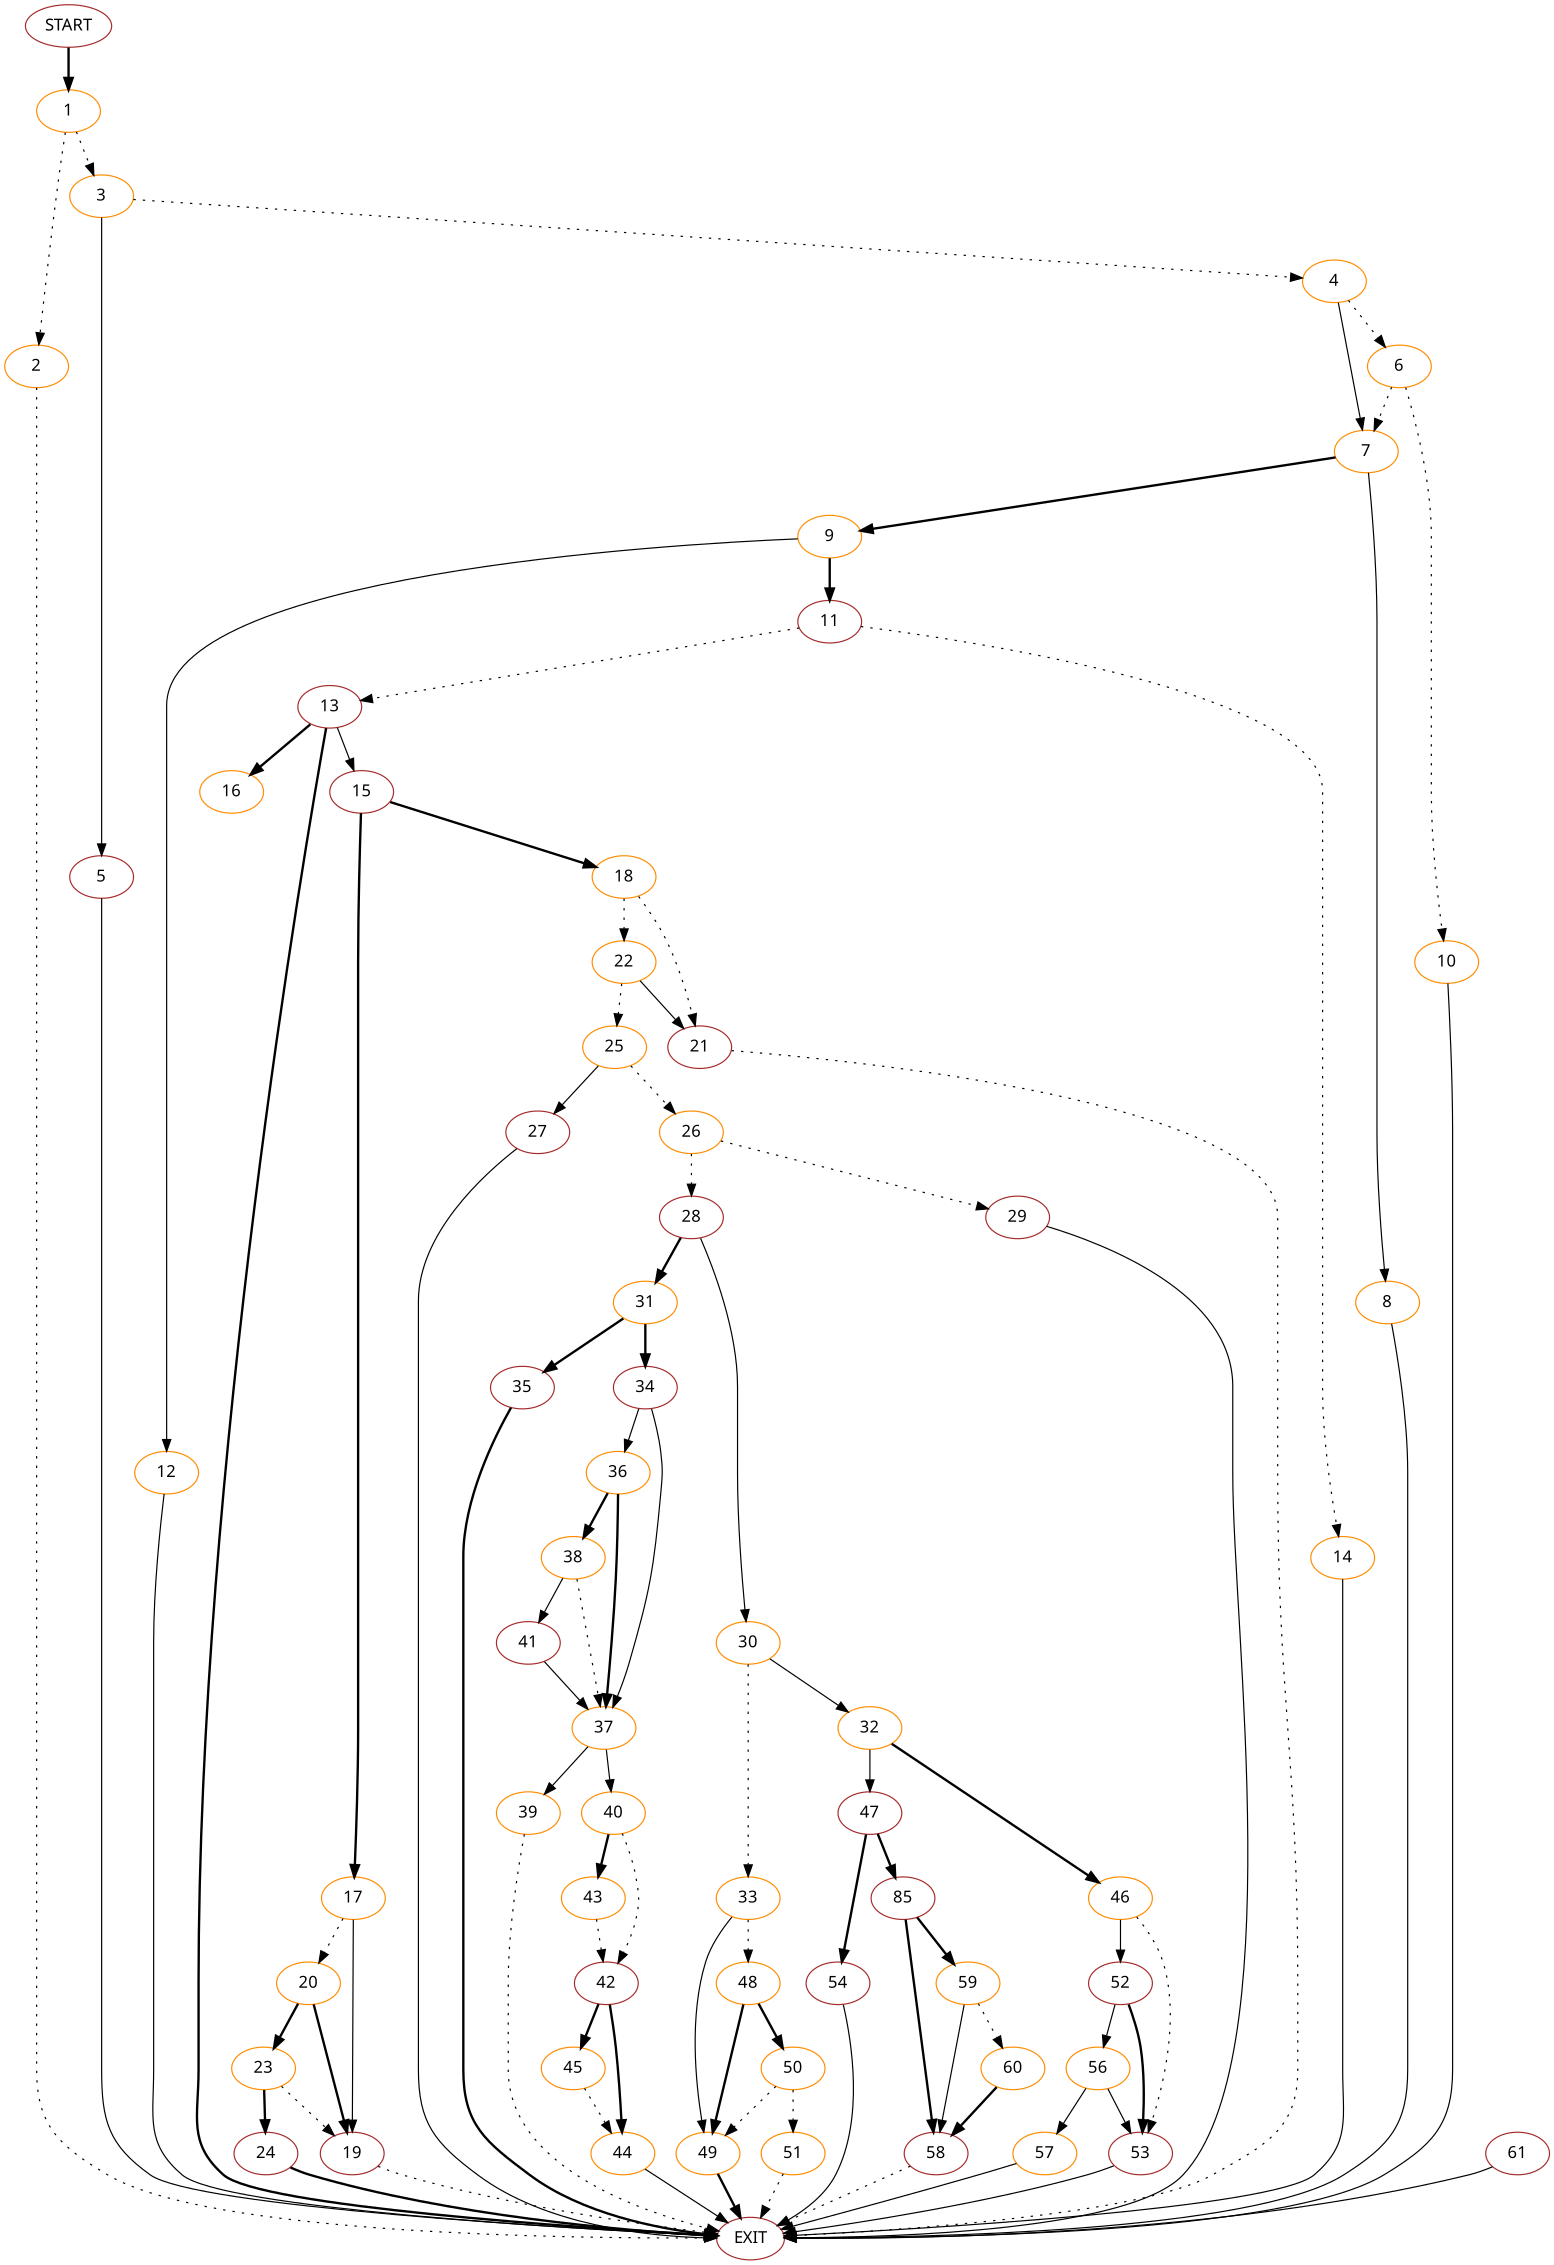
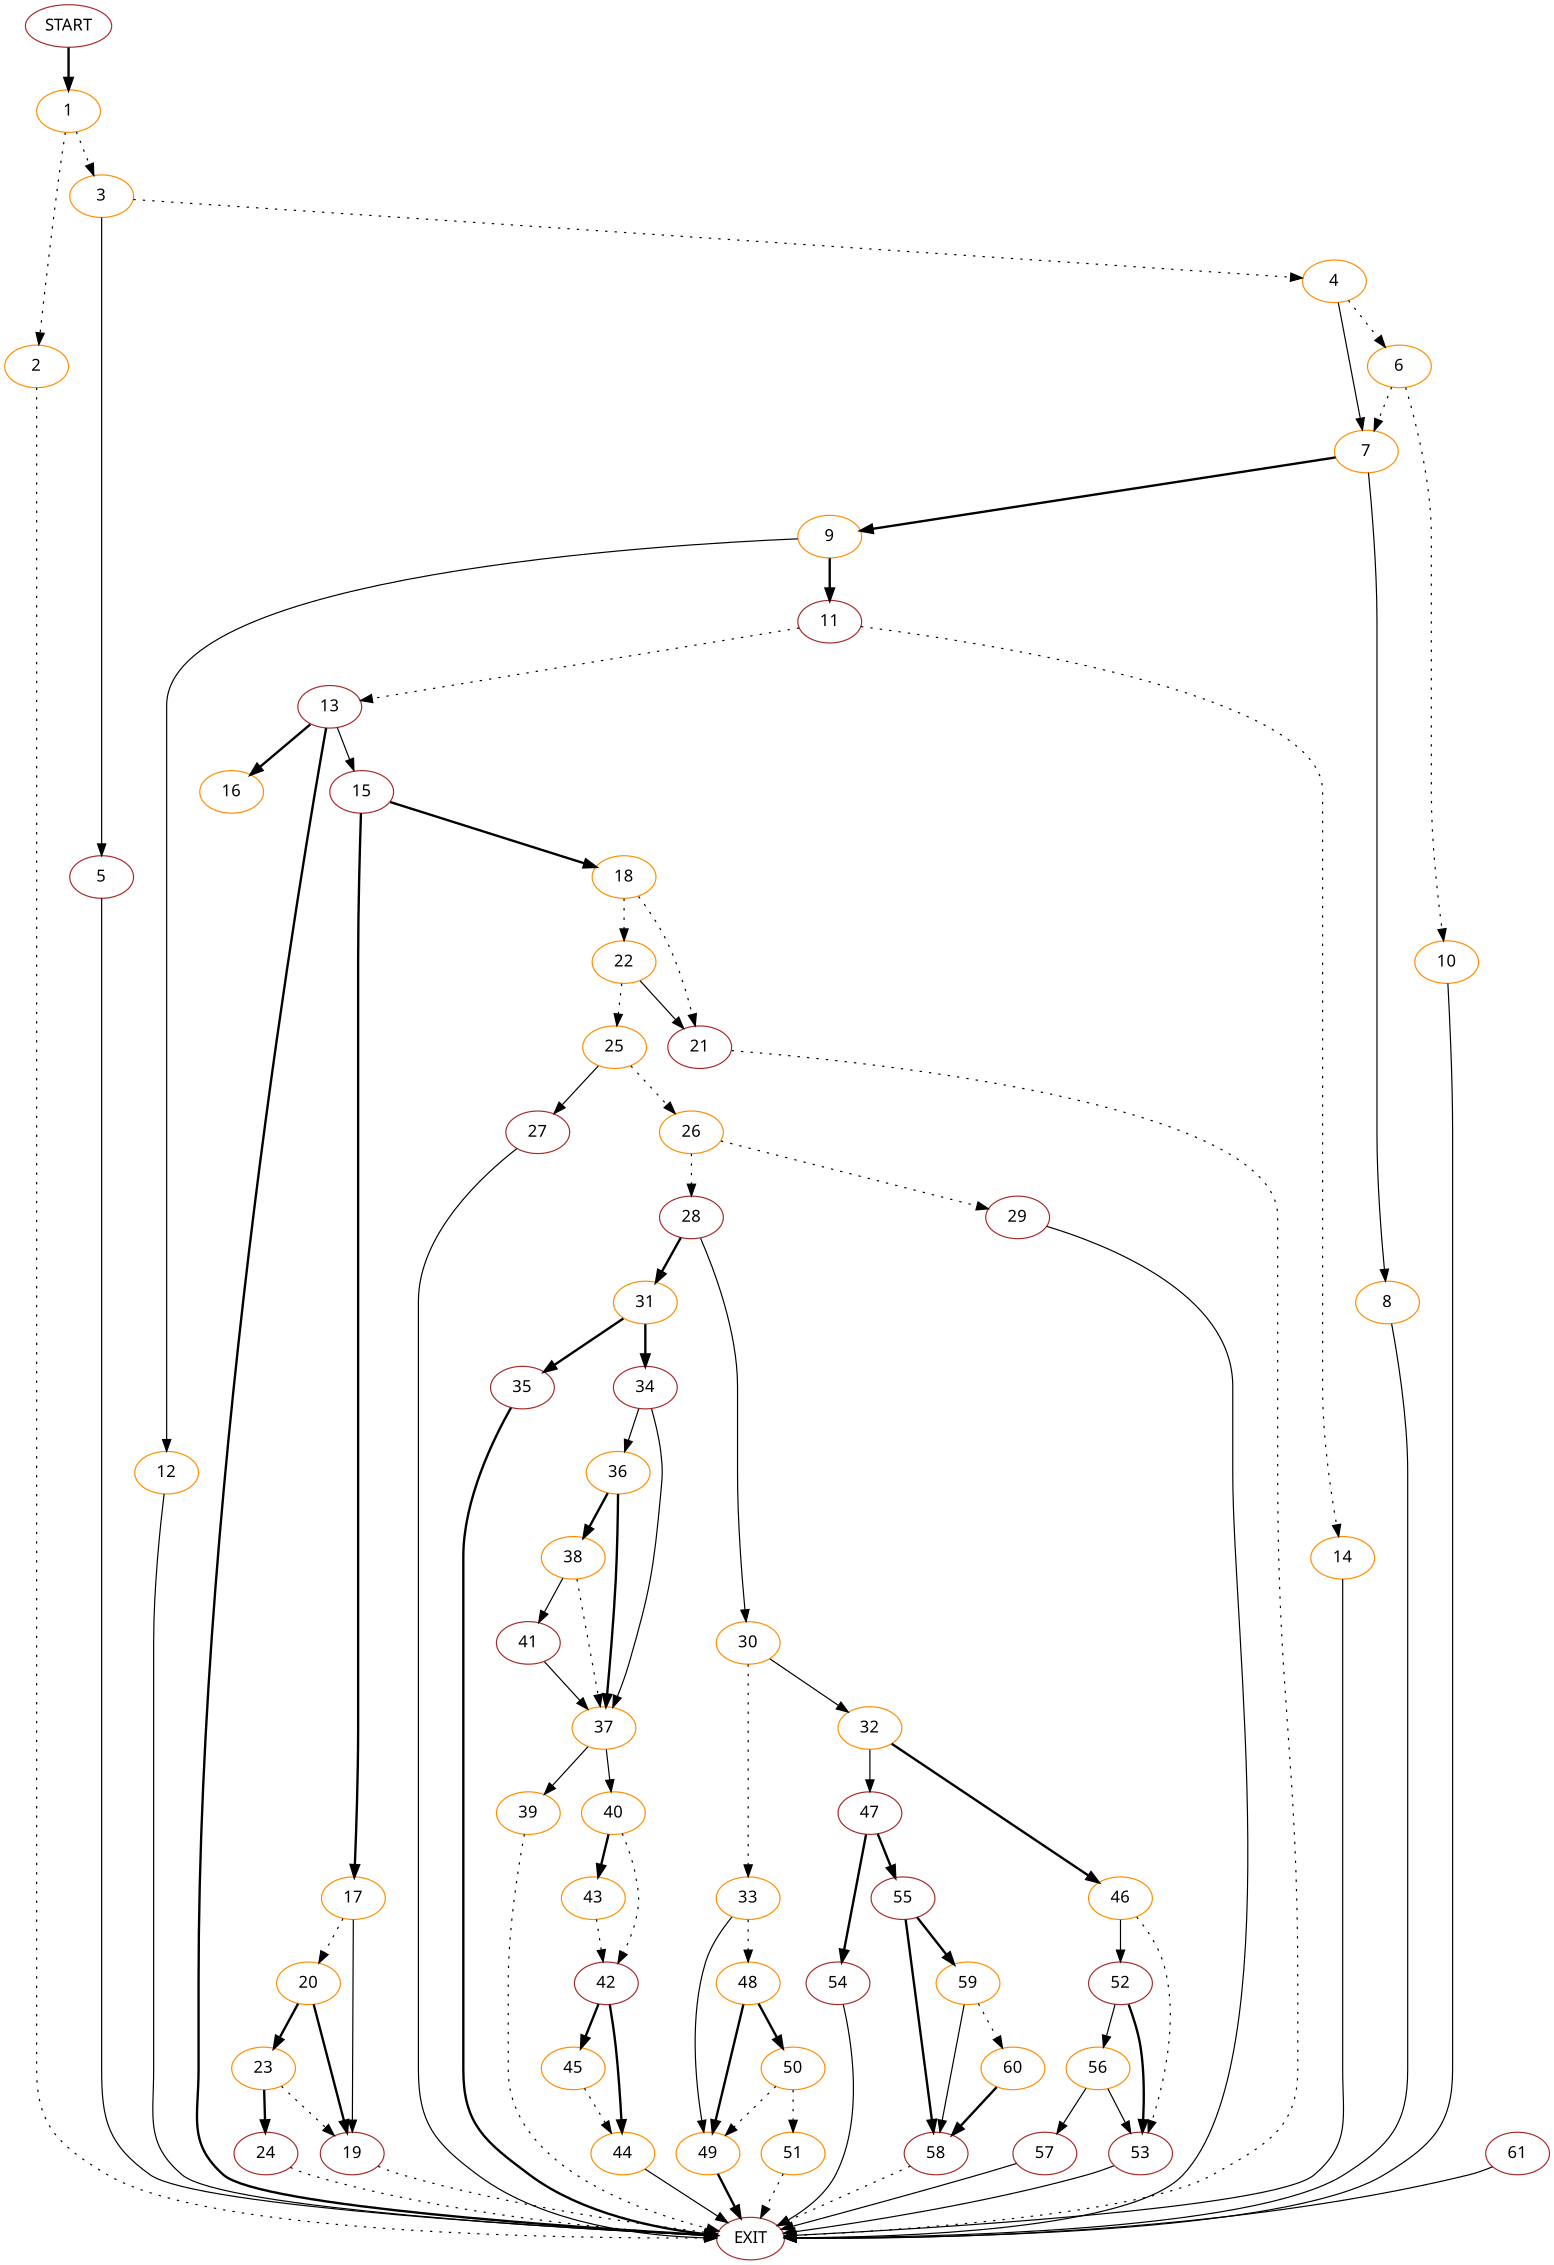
(903, 1898) -> (903, 1898)
(1045, 2154) -> (1045, 2154)
(474, 2211) -> (474, 2211)
